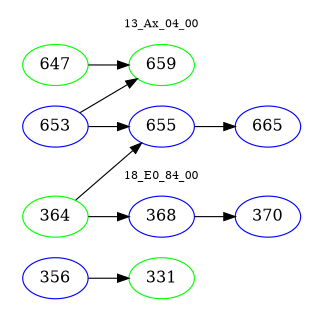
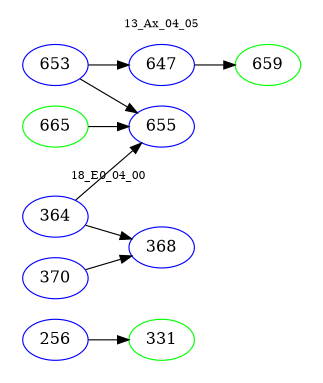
(162, 25) -> (162, 25)
(55, 65) -> (162, 65)
(104, 99) -> (103, 65)
(209, 127) -> (103, 127)
(268, 127) -> (55, 127)
(162, 176) -> (109, 176)
(55, 217) -> (55, 217)
(209, 217) -> (103, 264)
(55, 278) -> (55, 340)
